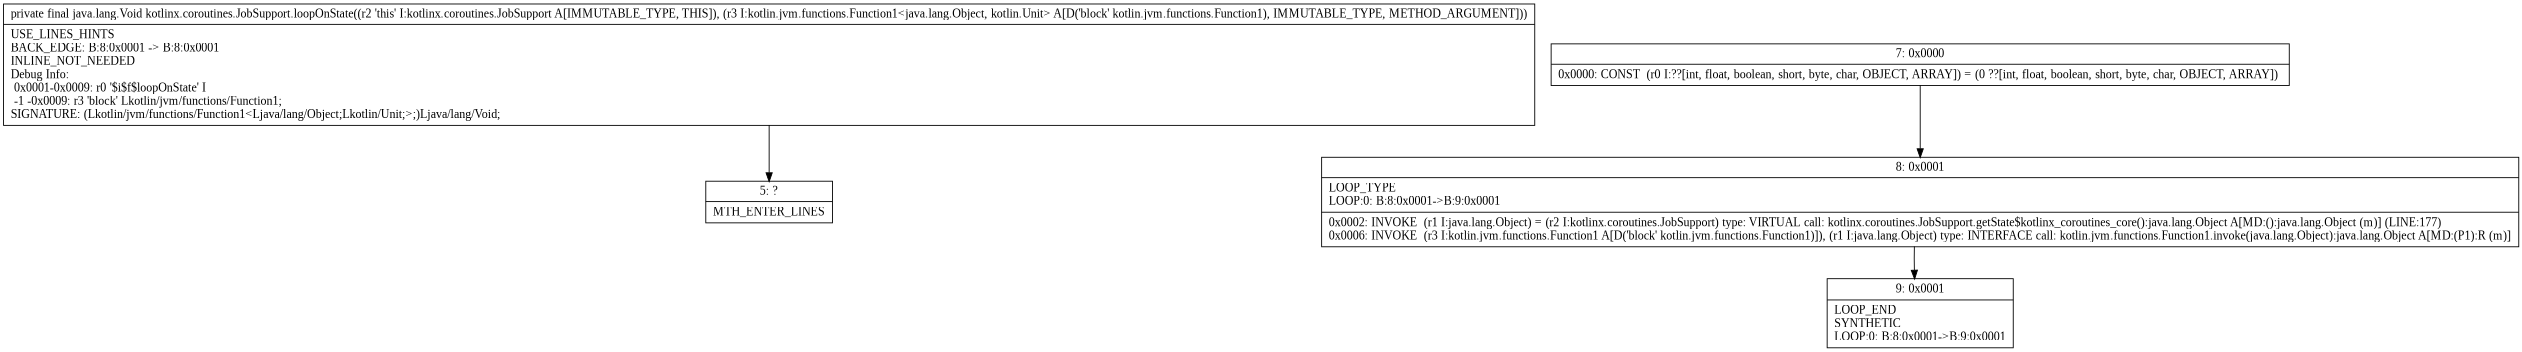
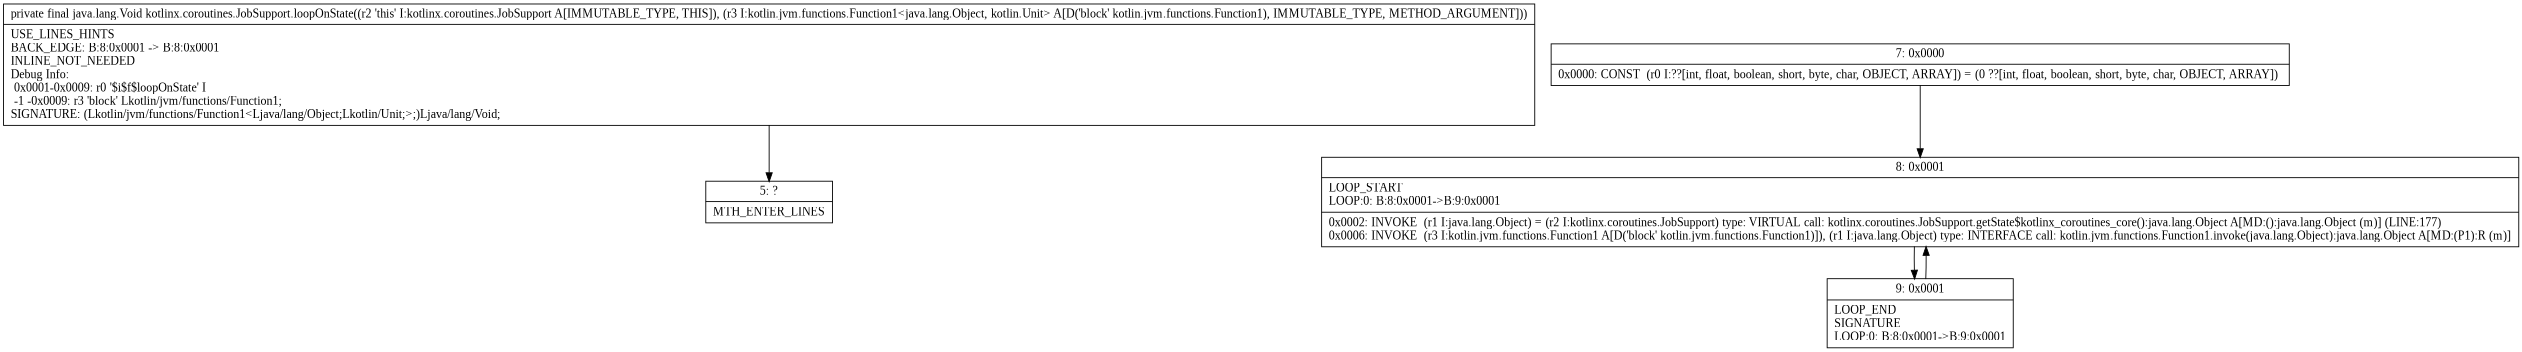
(1362, 188) -> (1366, 188)
none -> (1926, 267)
(1868, 323) -> (1868, 323)
